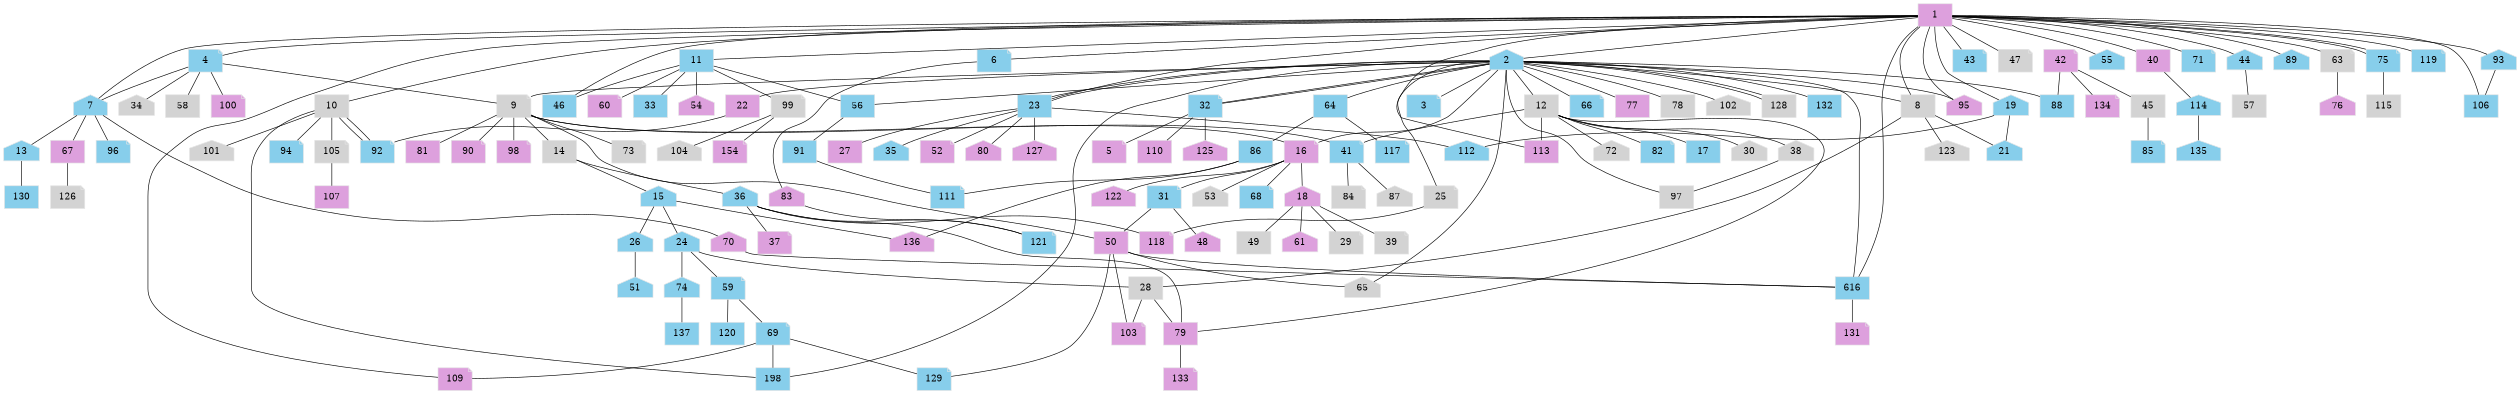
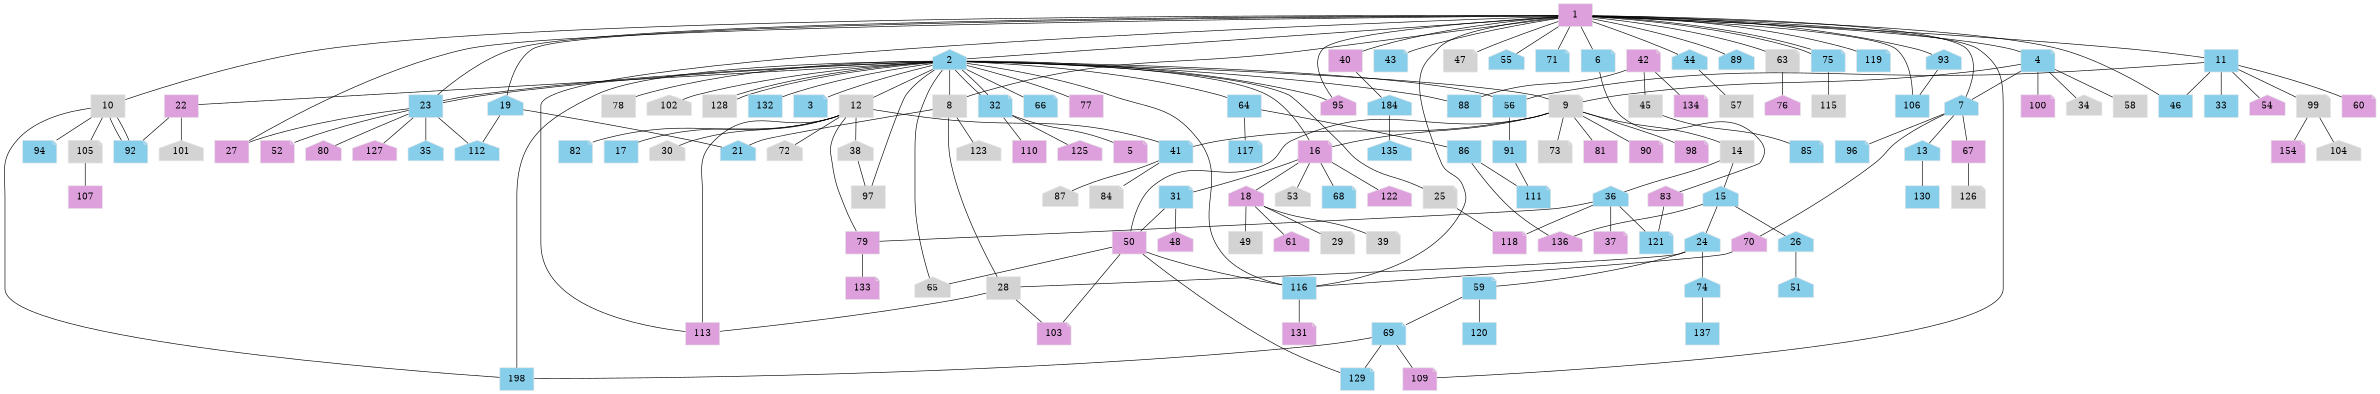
none -> (894, 26)
(2199, 106) -> (1390, 106)
(266, 131) -> (181, 129)
(1852, 288) -> (1299, 288)
(1163, 311) -> (854, 315)
